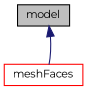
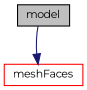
(51, 51) -> (37, 40)
